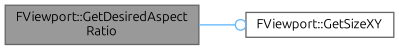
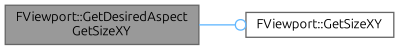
(102, 25) -> (102, 25)
